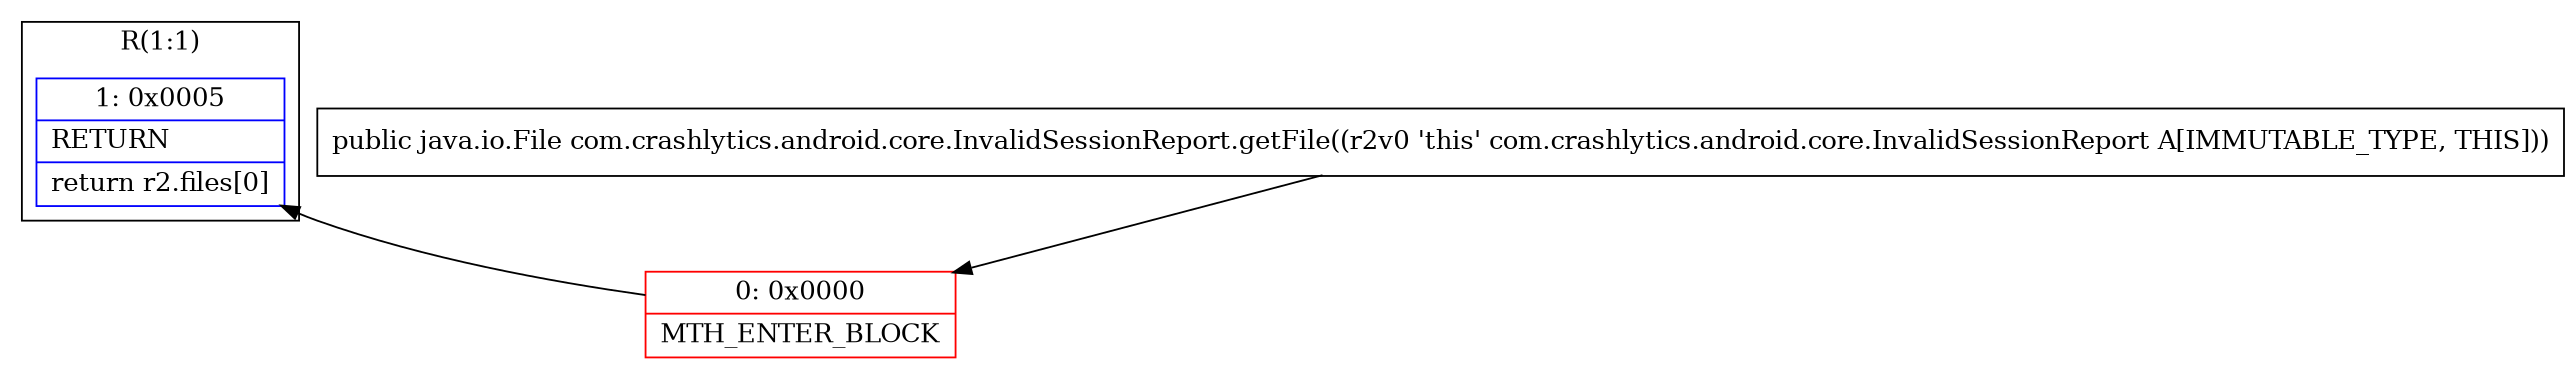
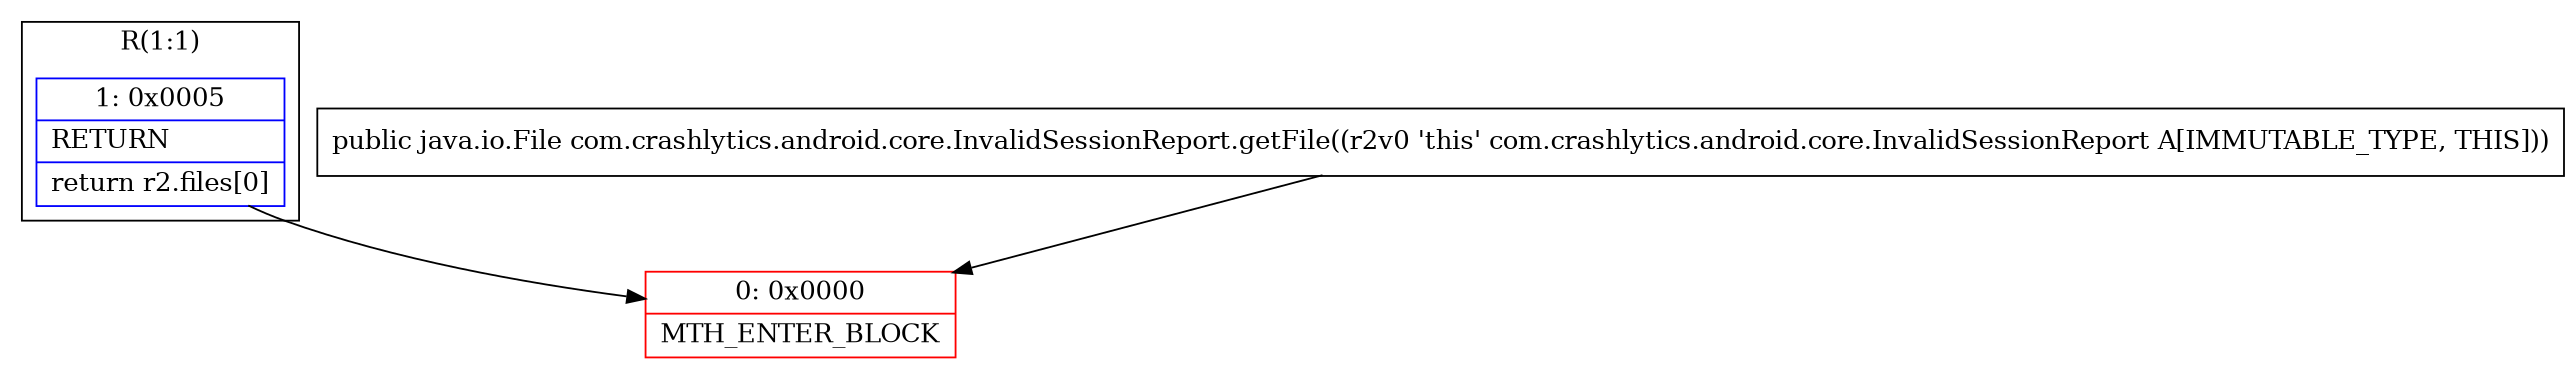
(469, 263) -> (435, 263)
